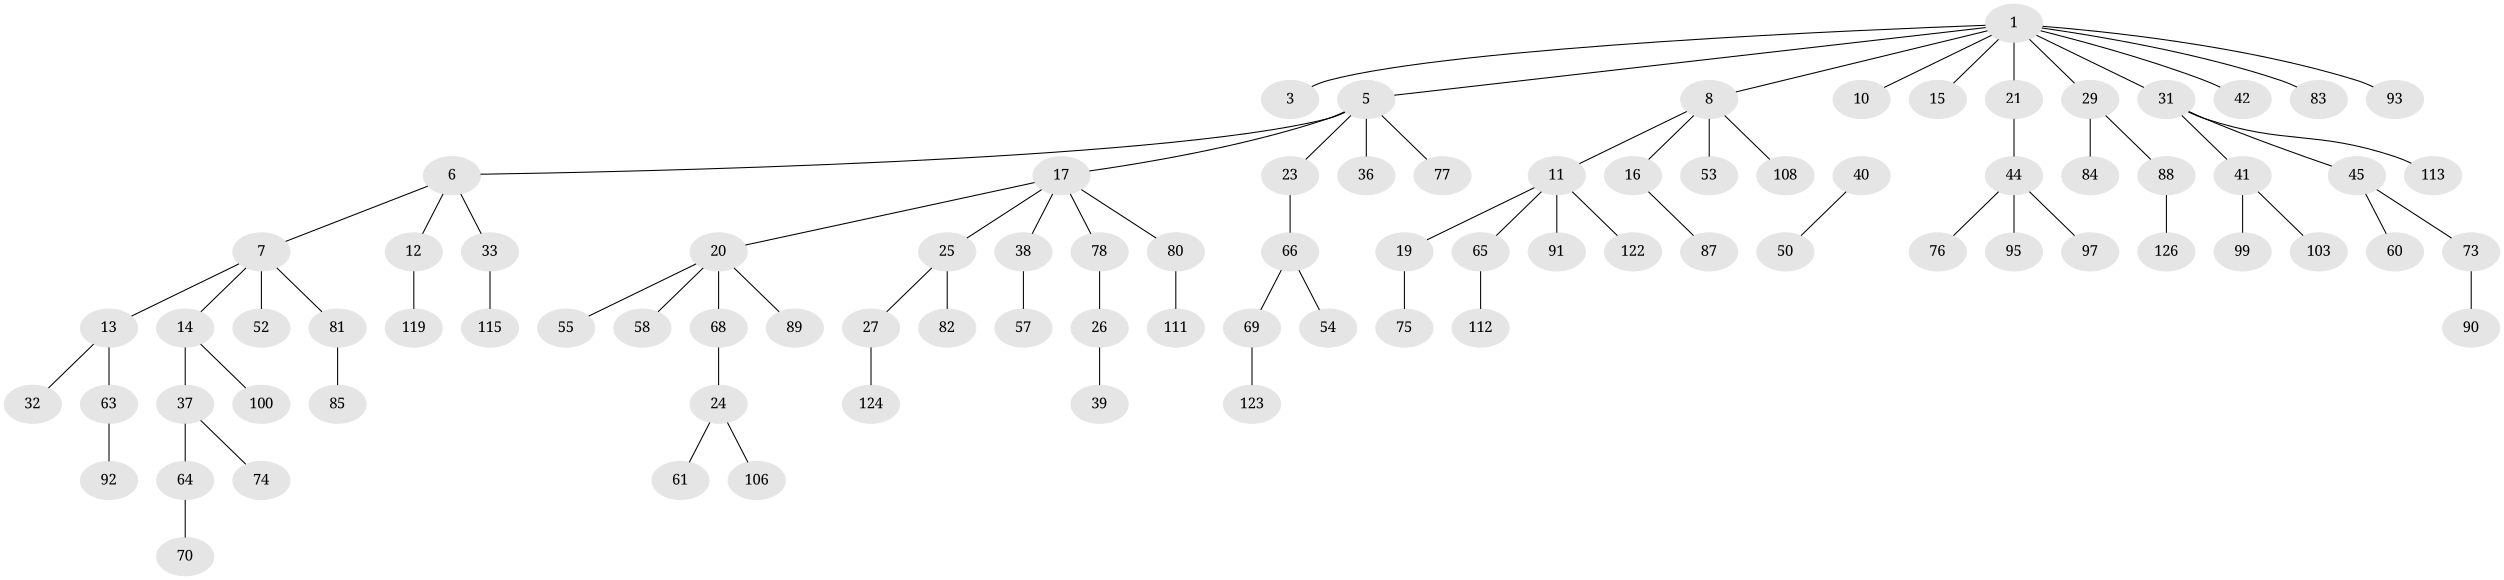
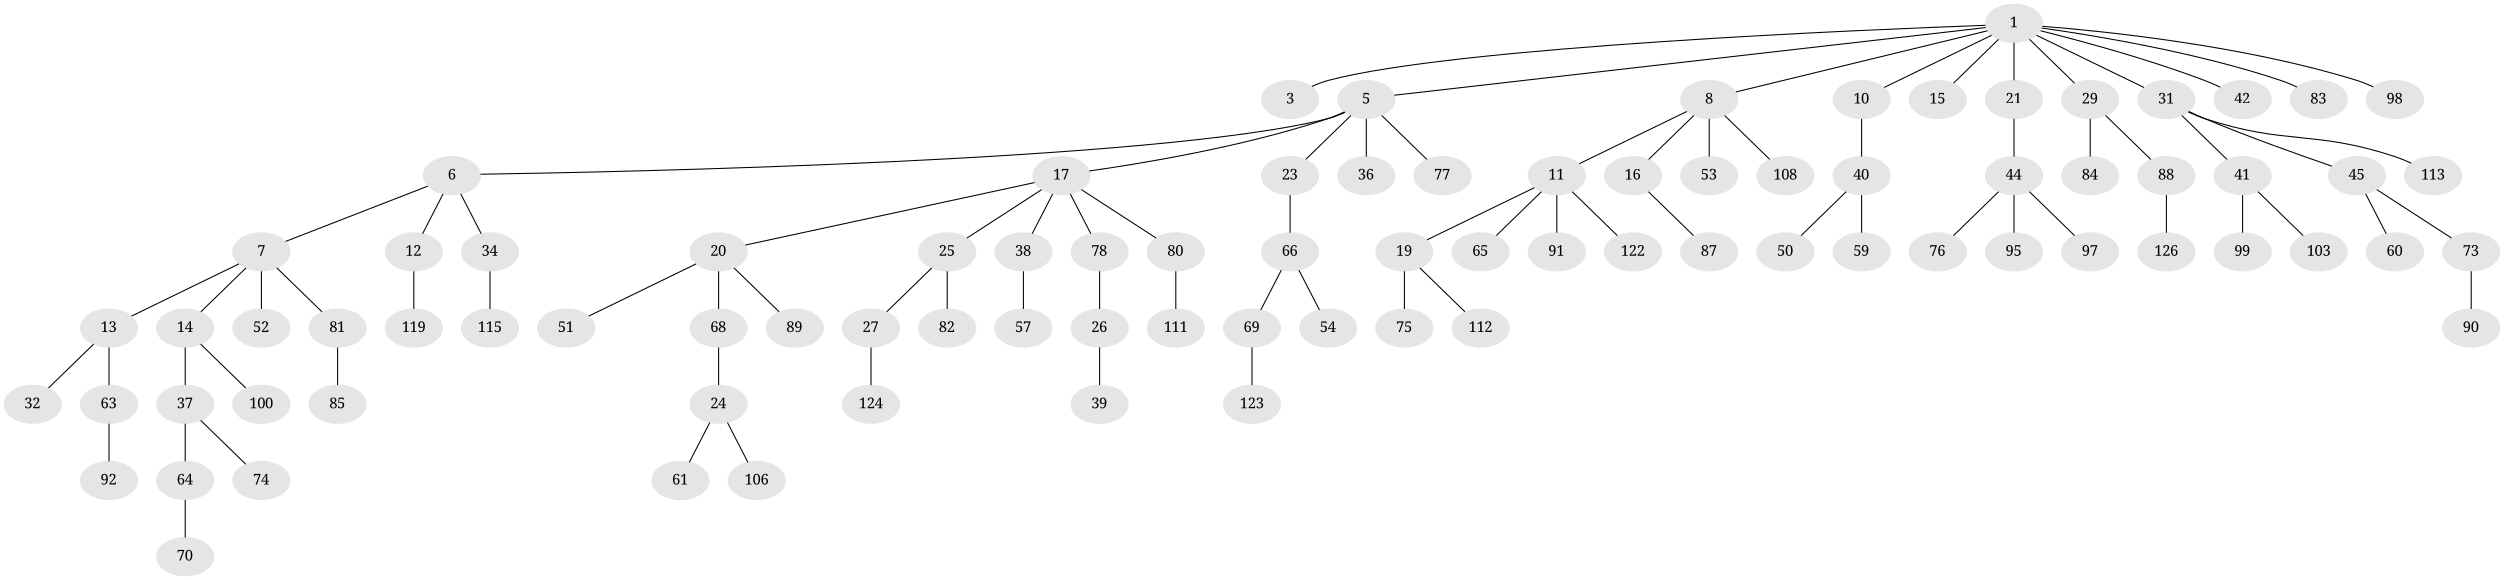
(2395, 99) -> (2395, 99)
none -> (1862, 138)
(490, 252) -> (490, 252)
none -> (1862, 252)
(1481, 290) -> (1442, 290)
(566, 328) -> (566, 328)
(642, 328) -> none
